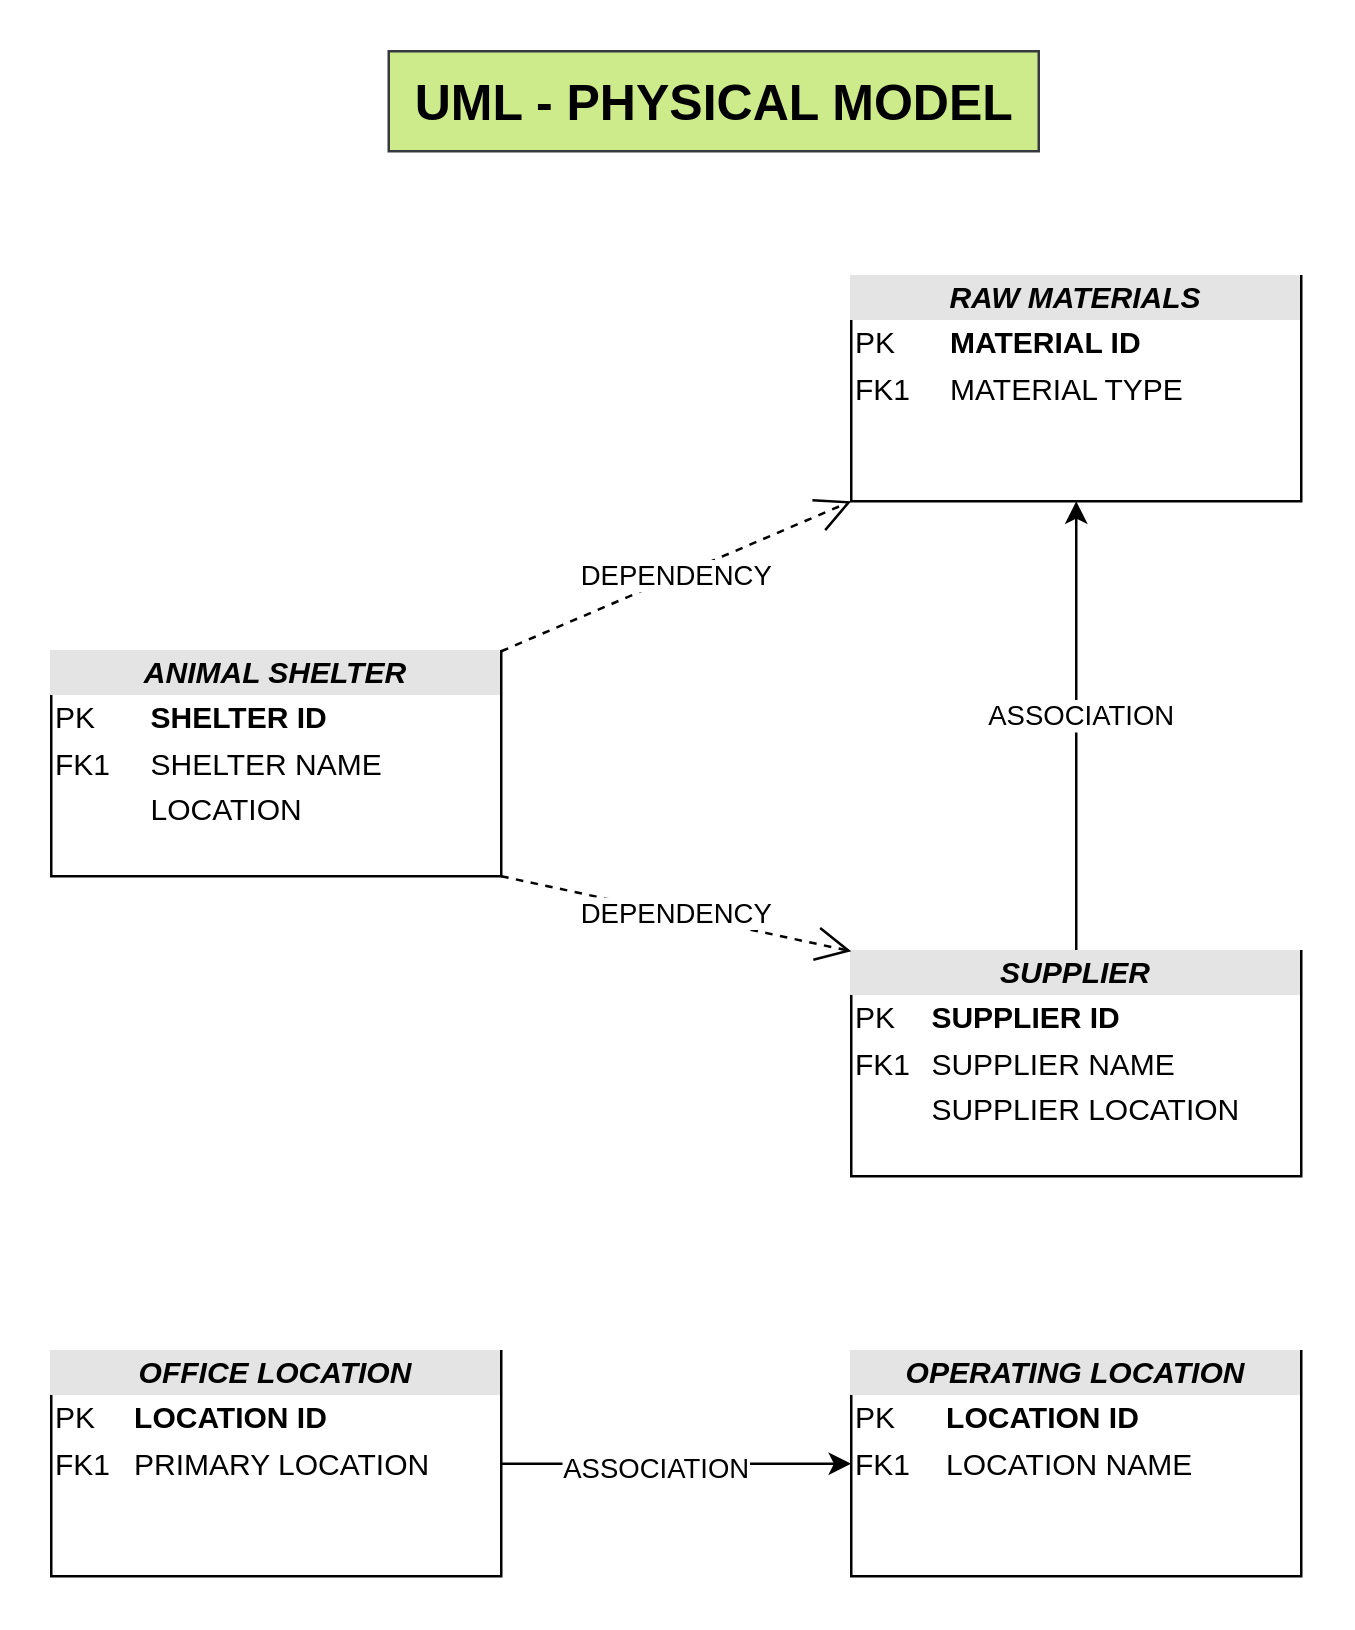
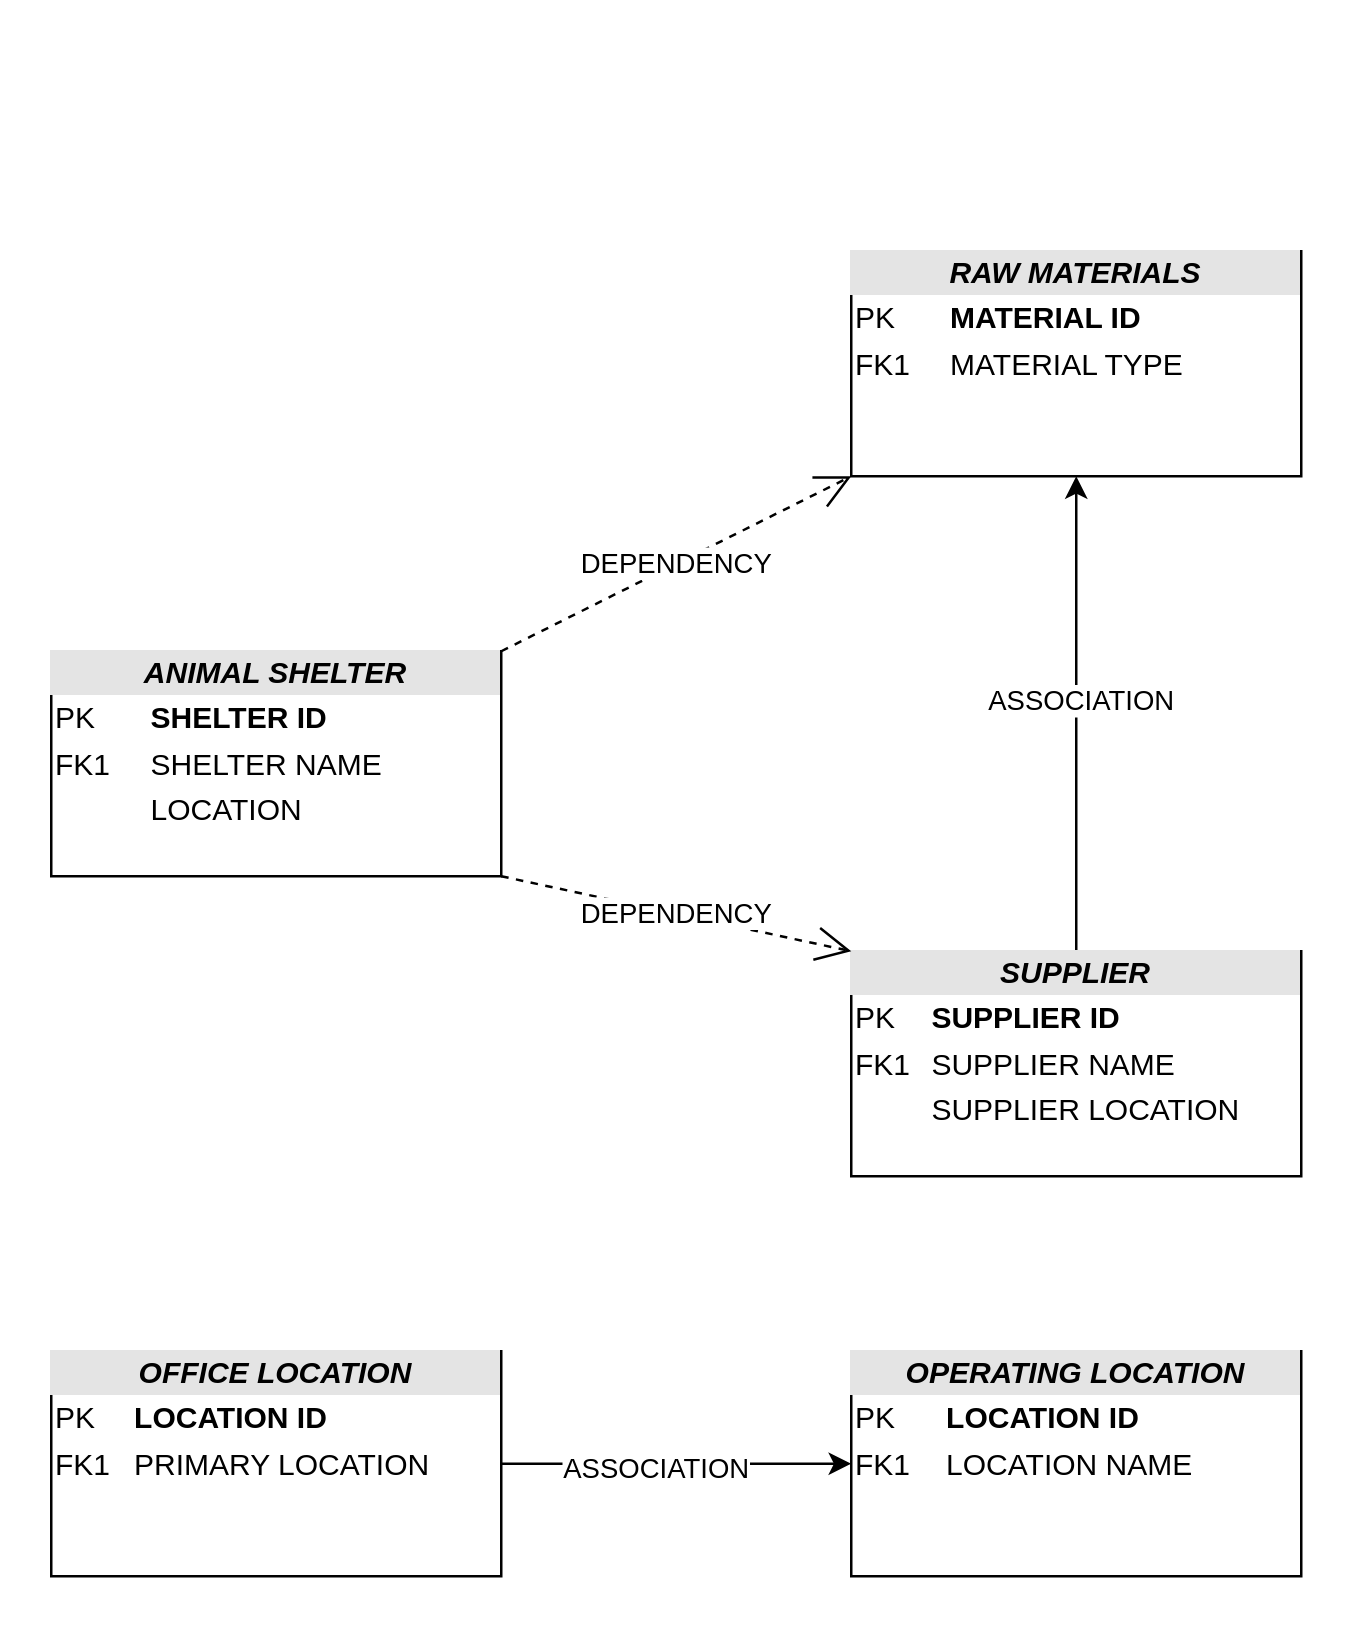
(714, 101) -> none
(1076, 389) -> (1076, 364)
